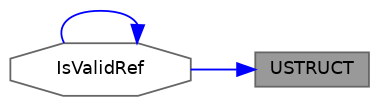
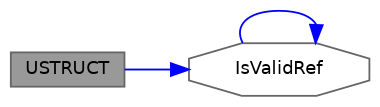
(214, 70) -> (148, 70)
